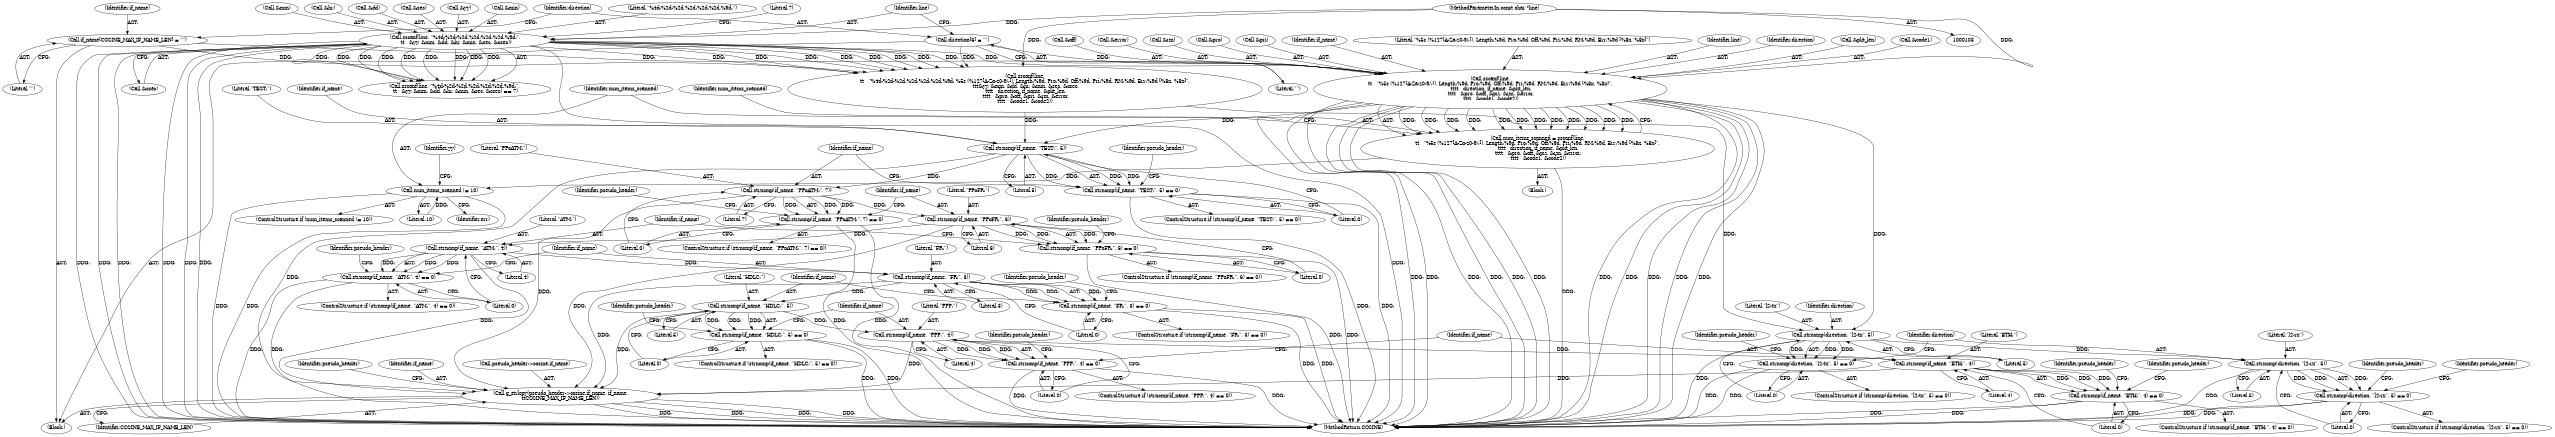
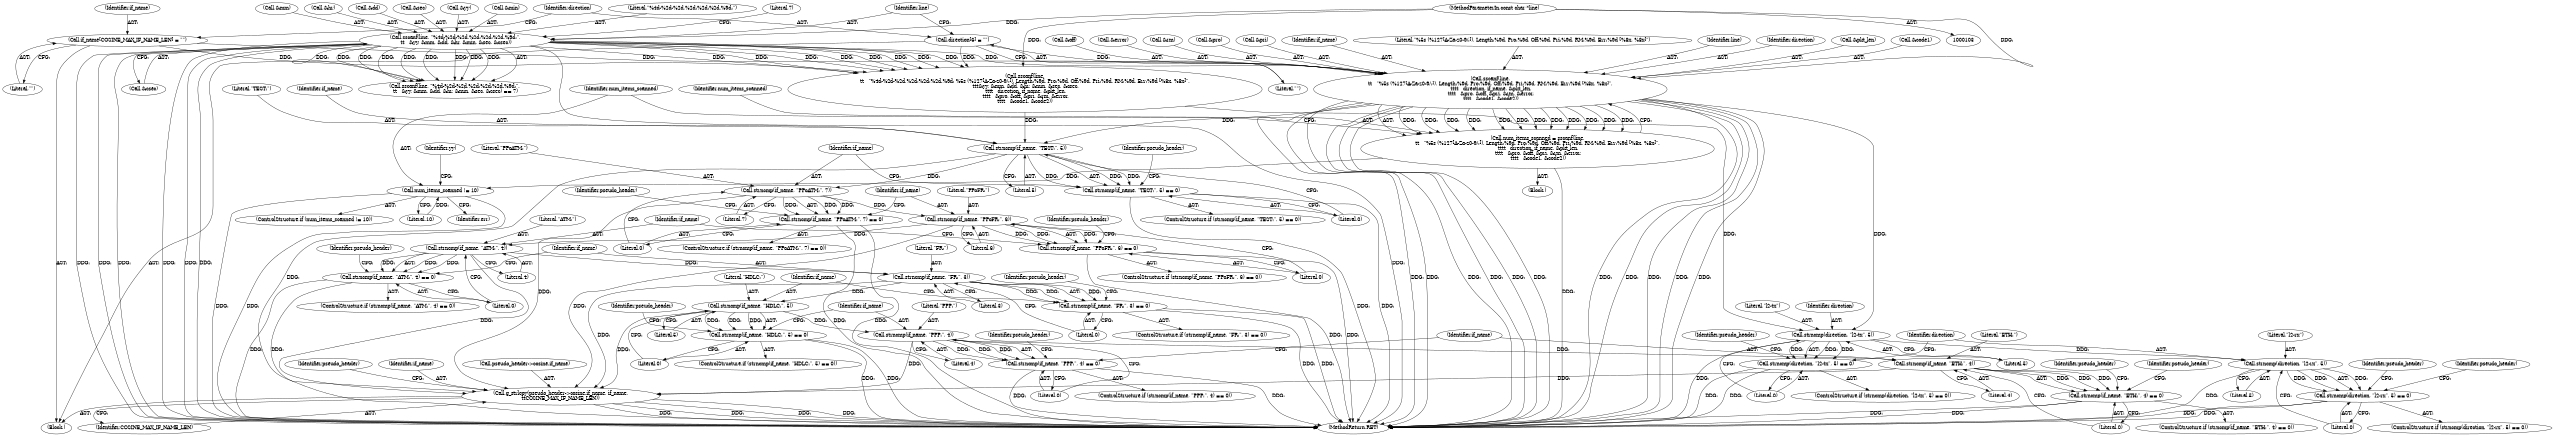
(426, 206) -> (426, 206)
(1353, 428) -> (1353, 428)
